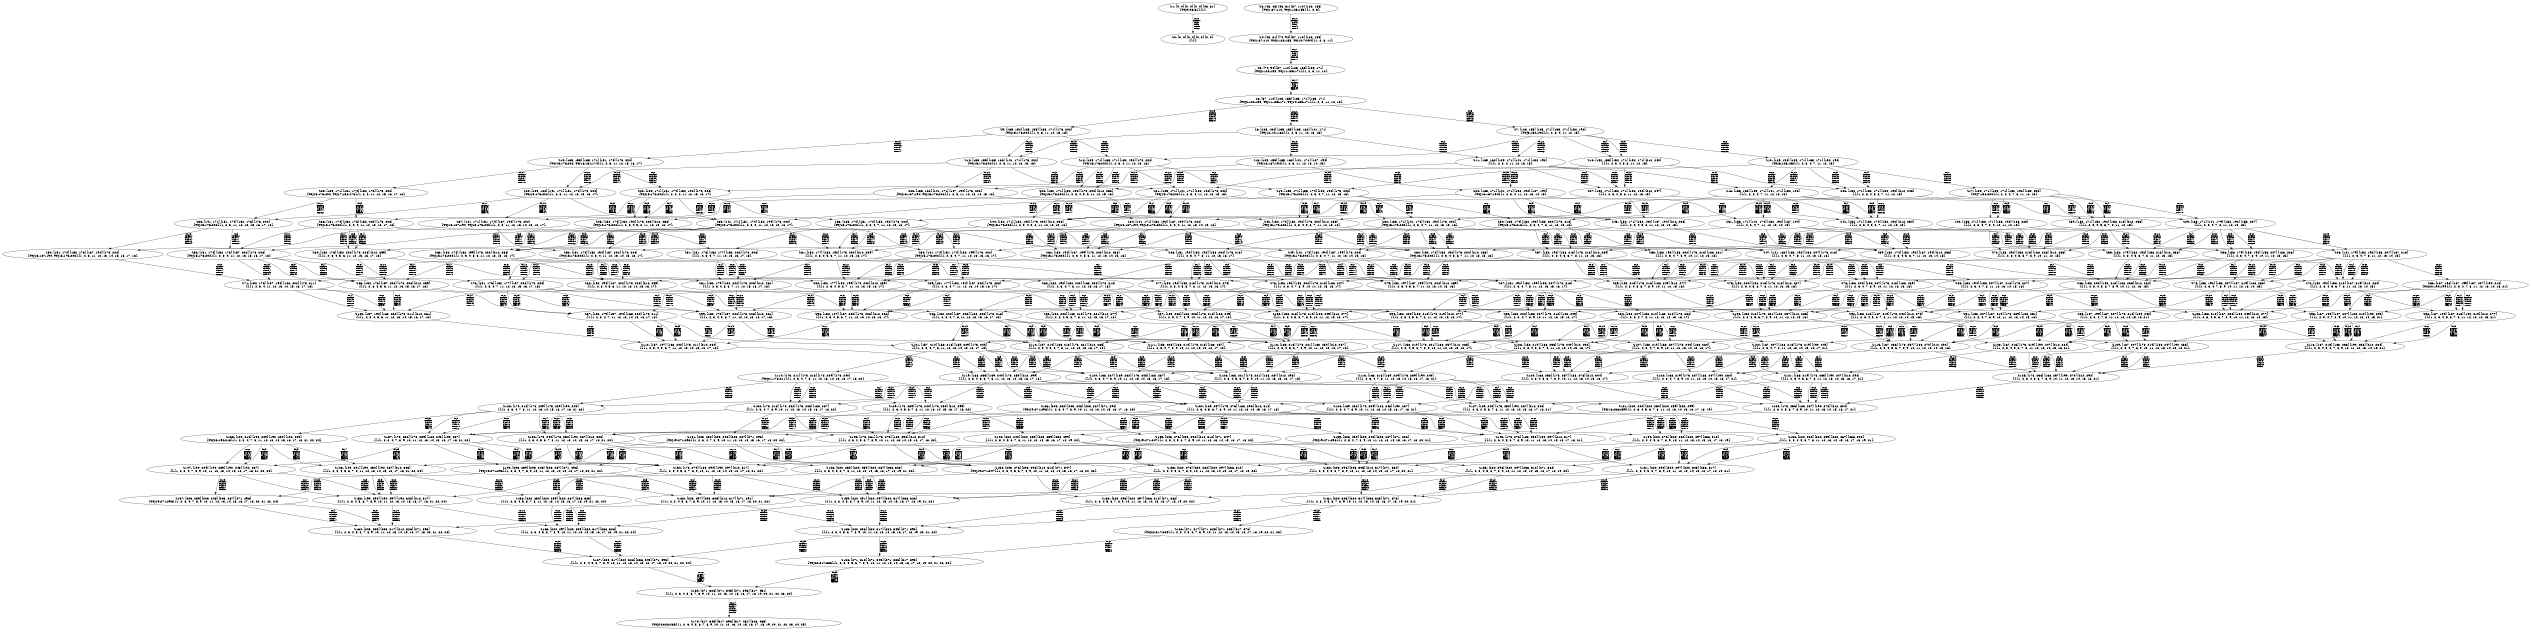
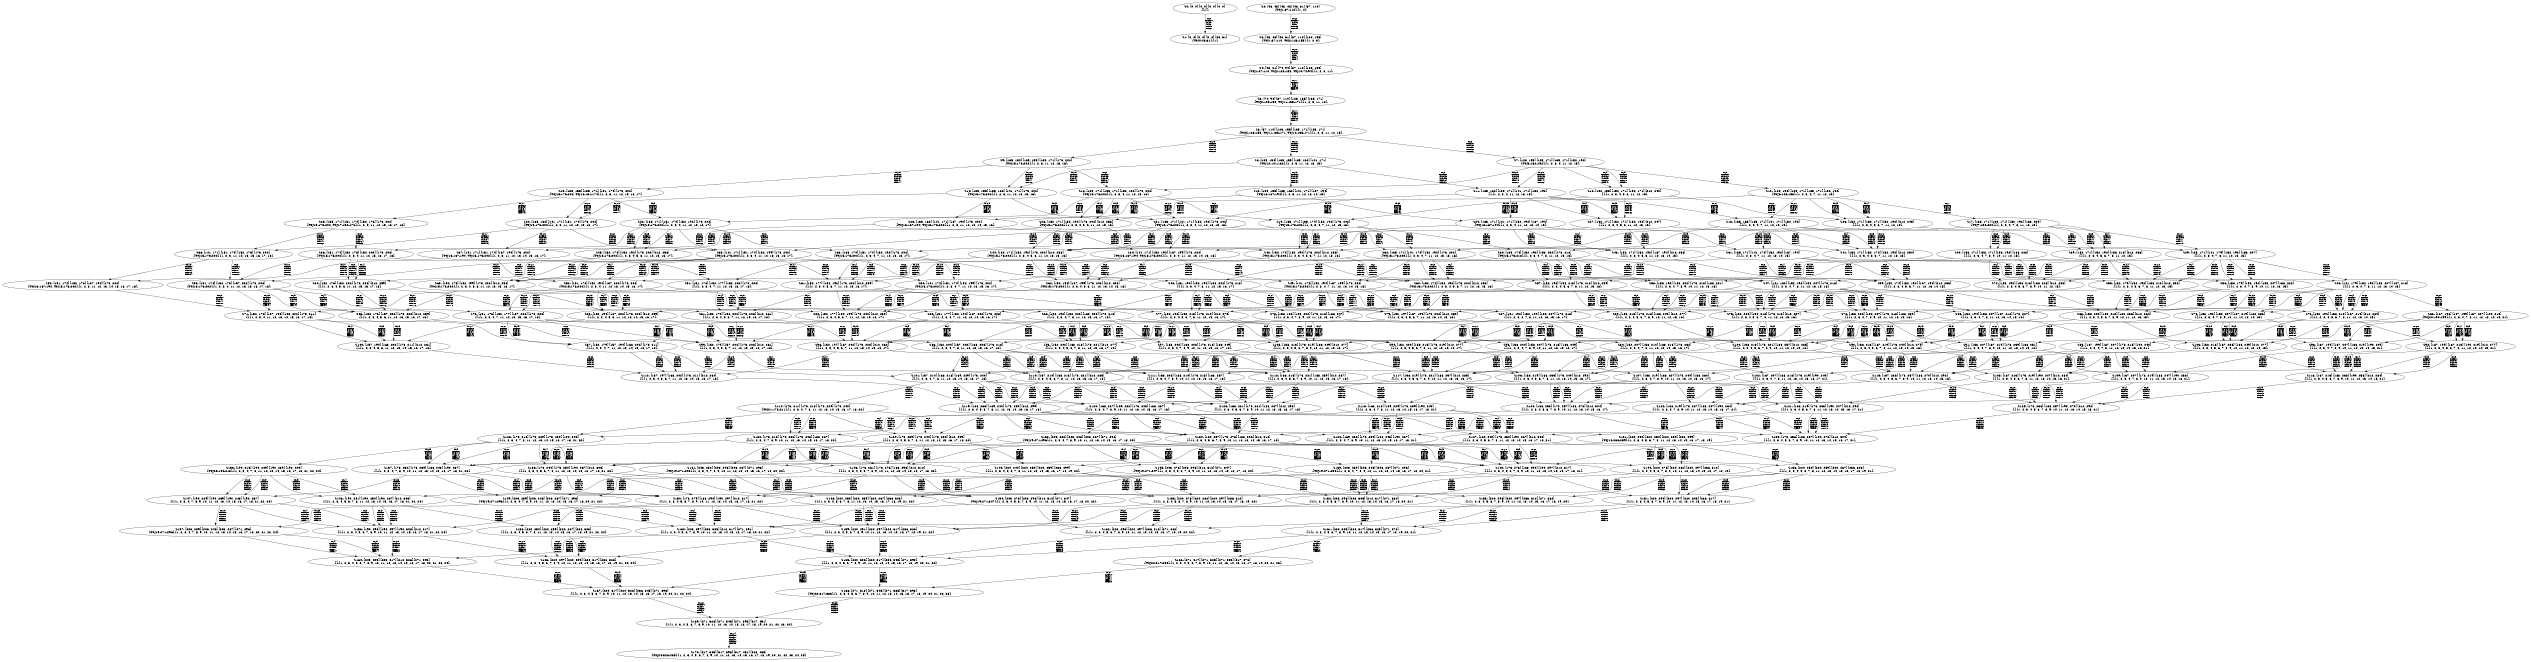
none -> (1291, 8)
(1193, 23) -> (1205, 23)
